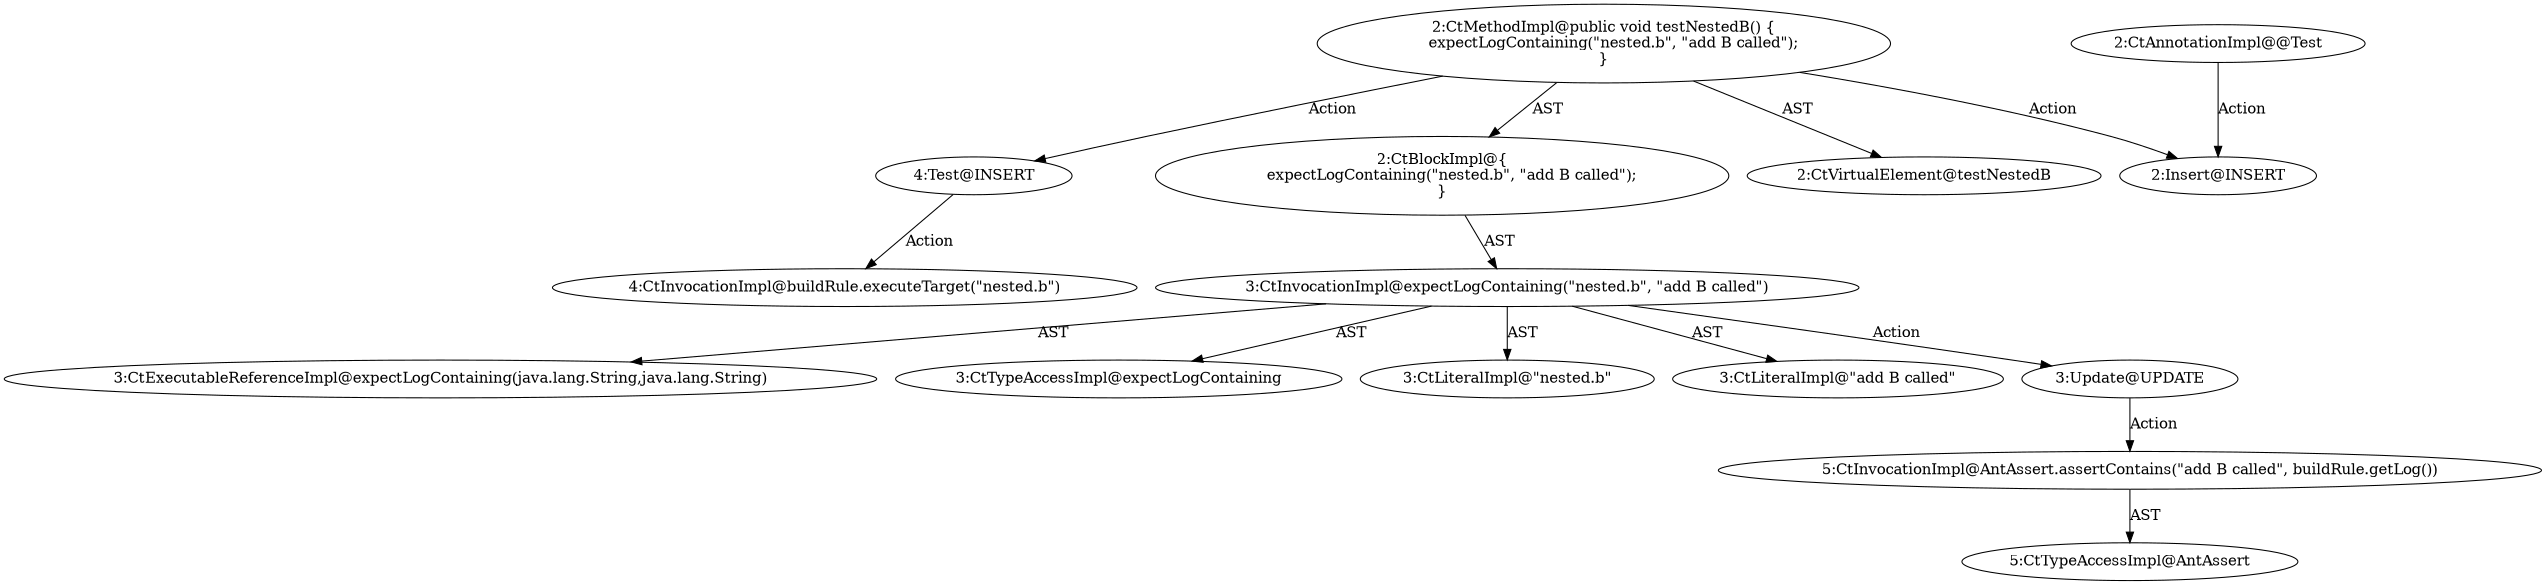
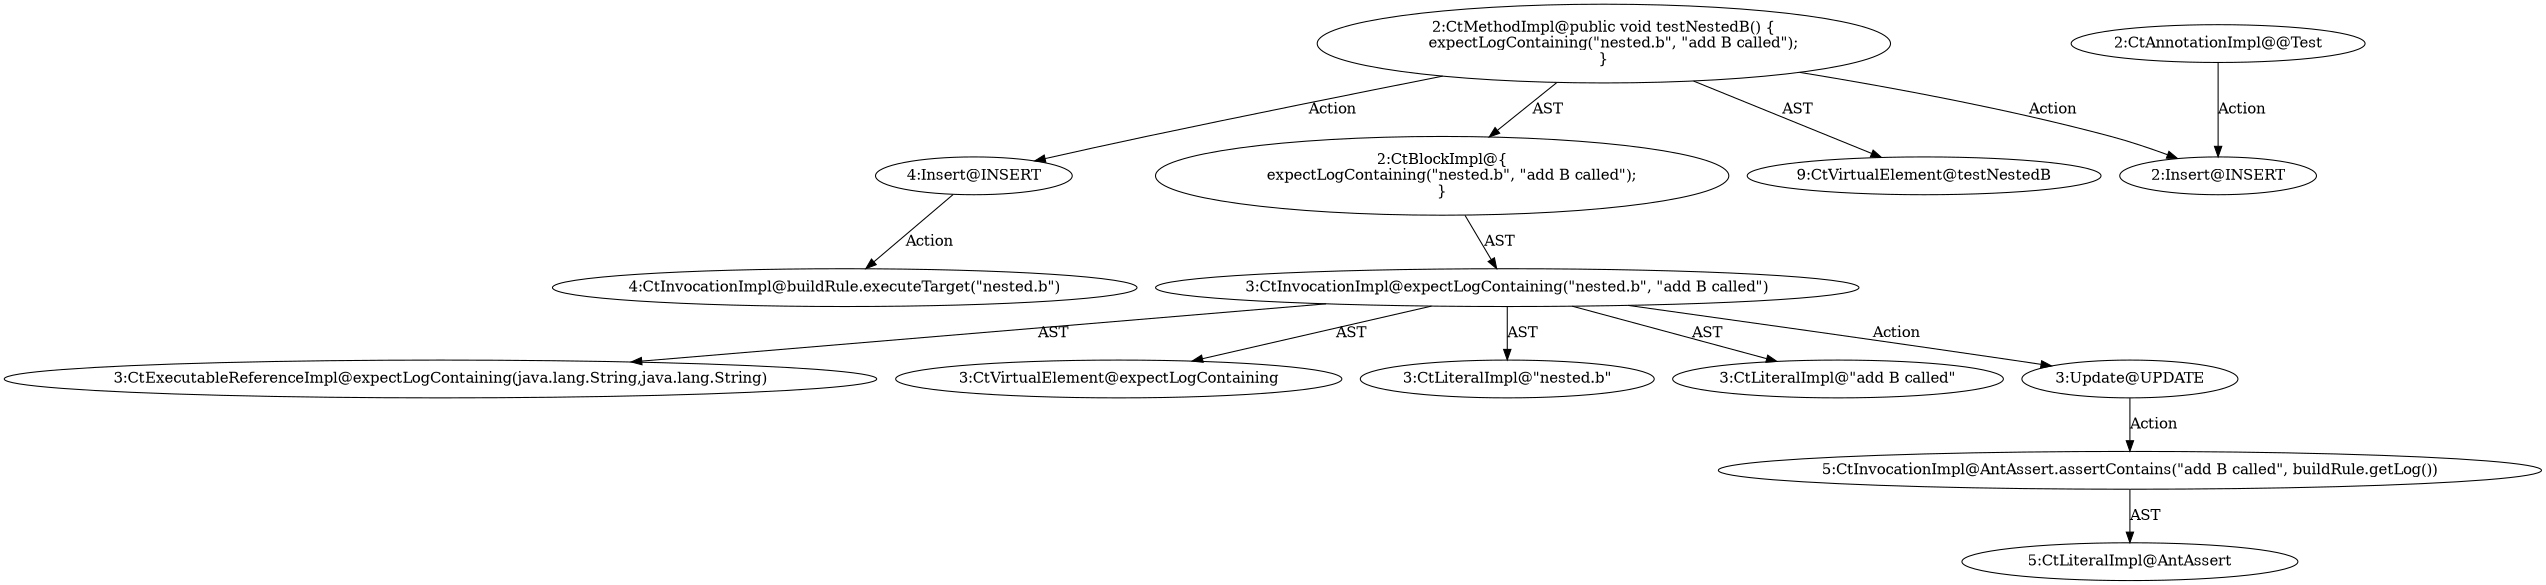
(974, 176) -> (974, 176)
(1924, 176) -> (1924, 176)
(1119, 379) -> (1119, 379)
(2130, 562) -> (2130, 562)
